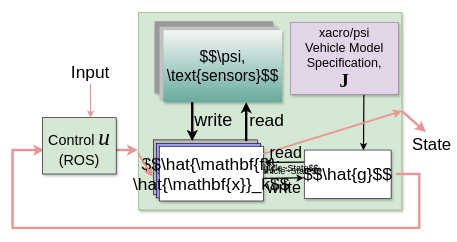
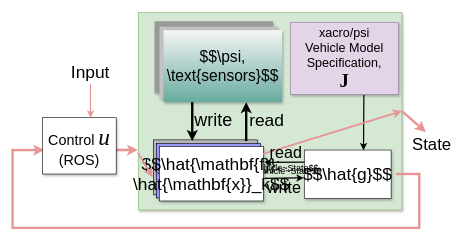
(79, 146) -> (79, 146)
